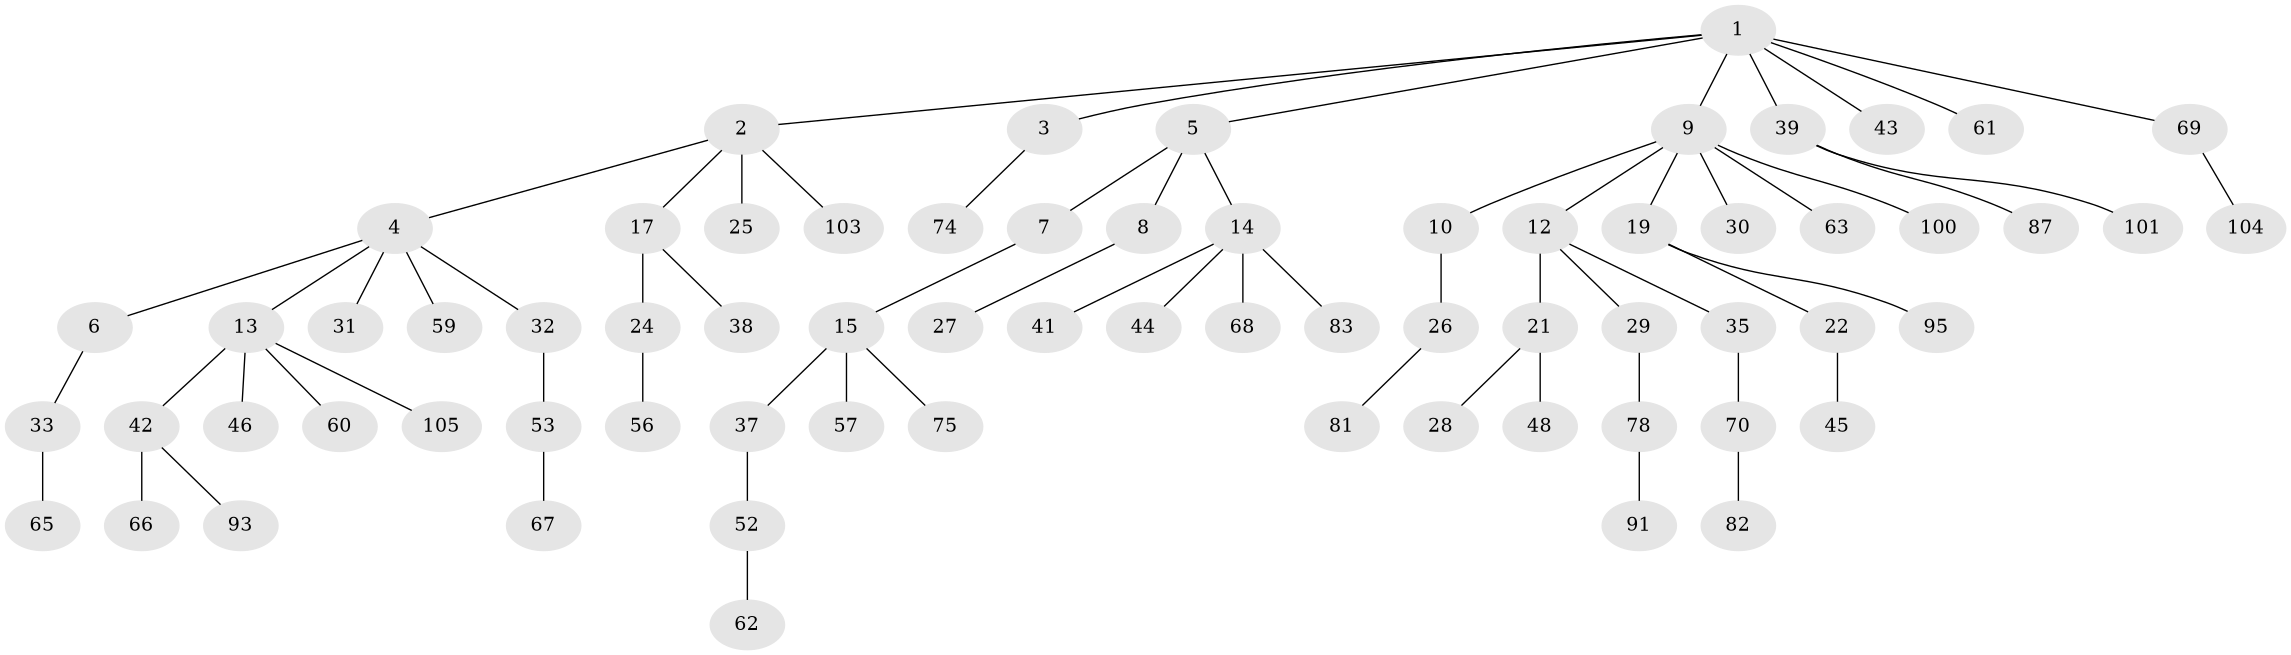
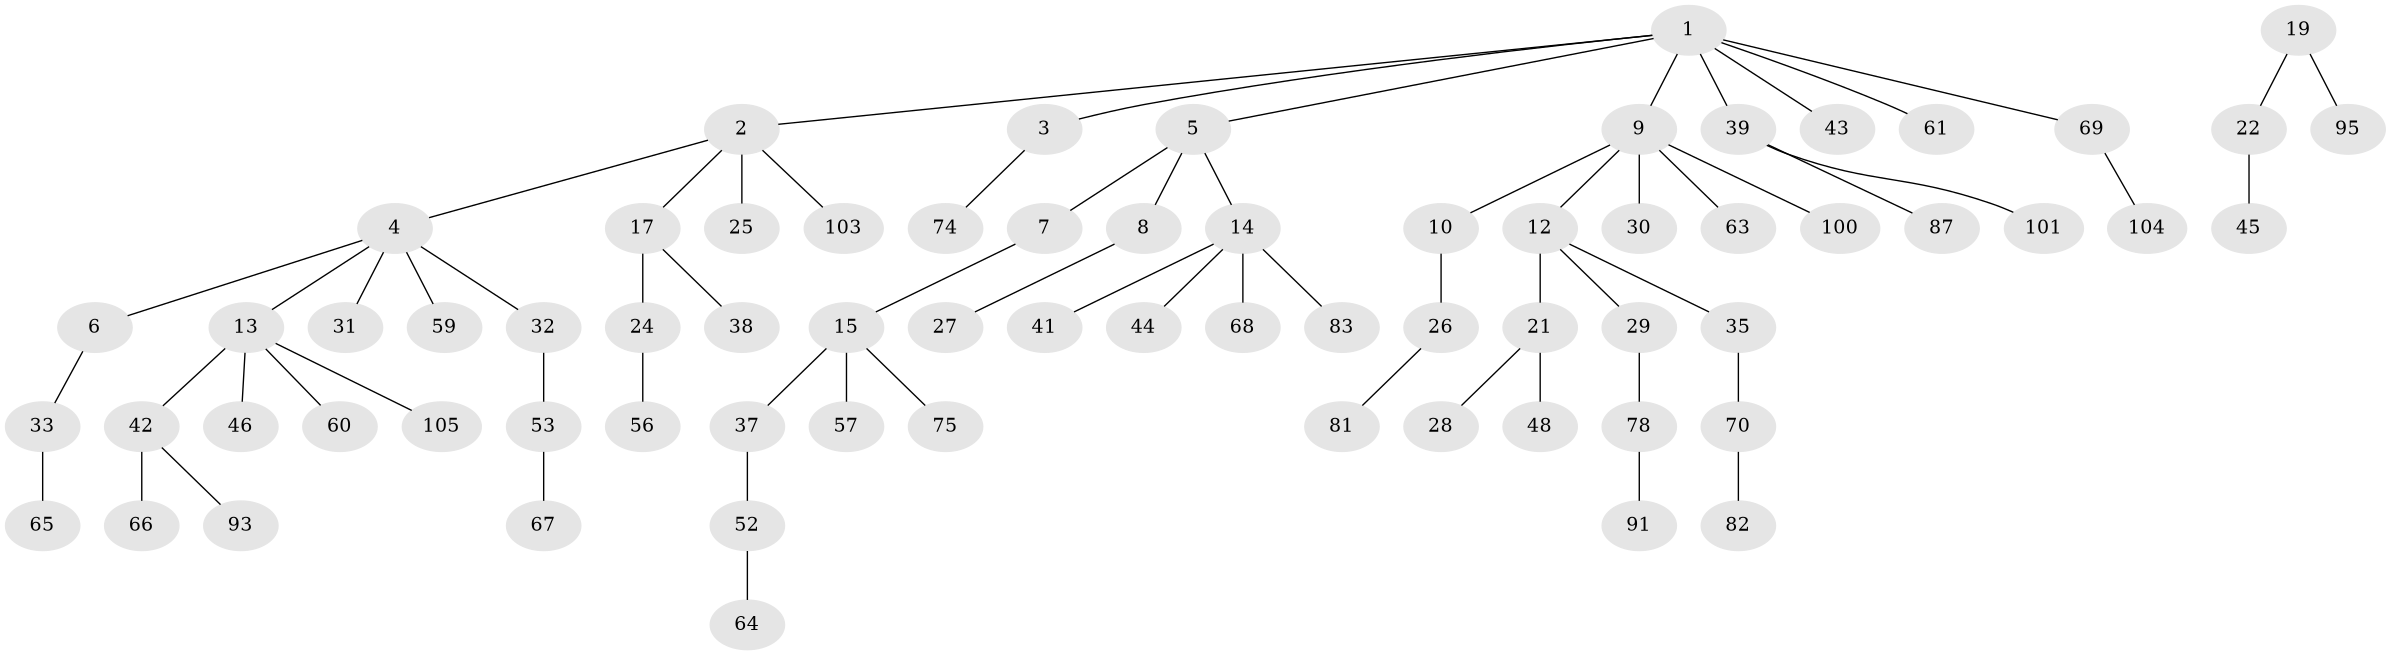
(1664, 179) -> none
(747, 625) -> (747, 625)
